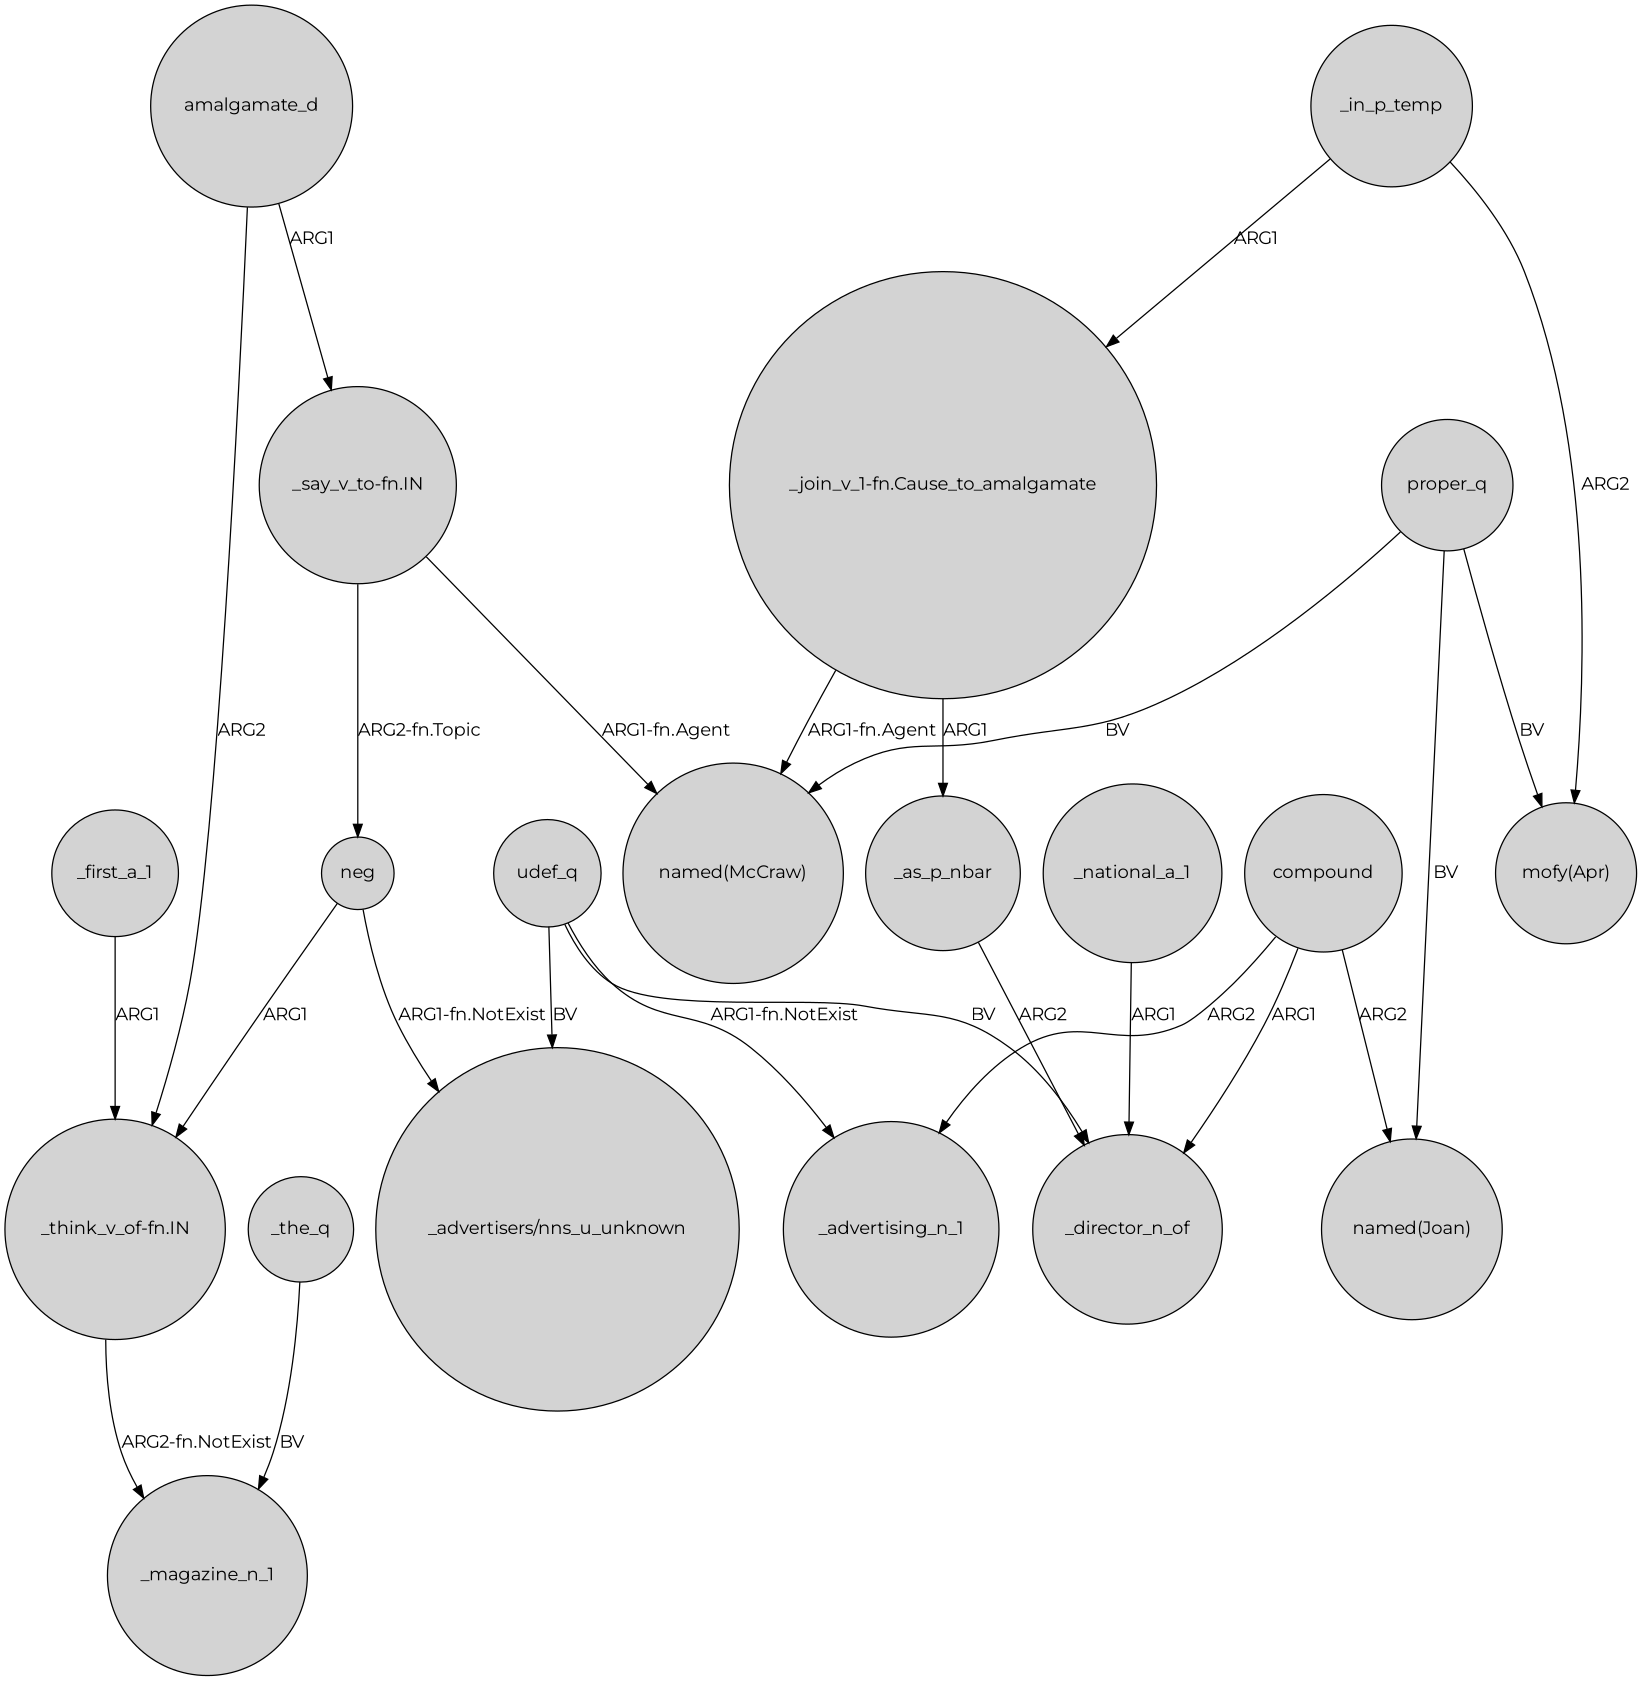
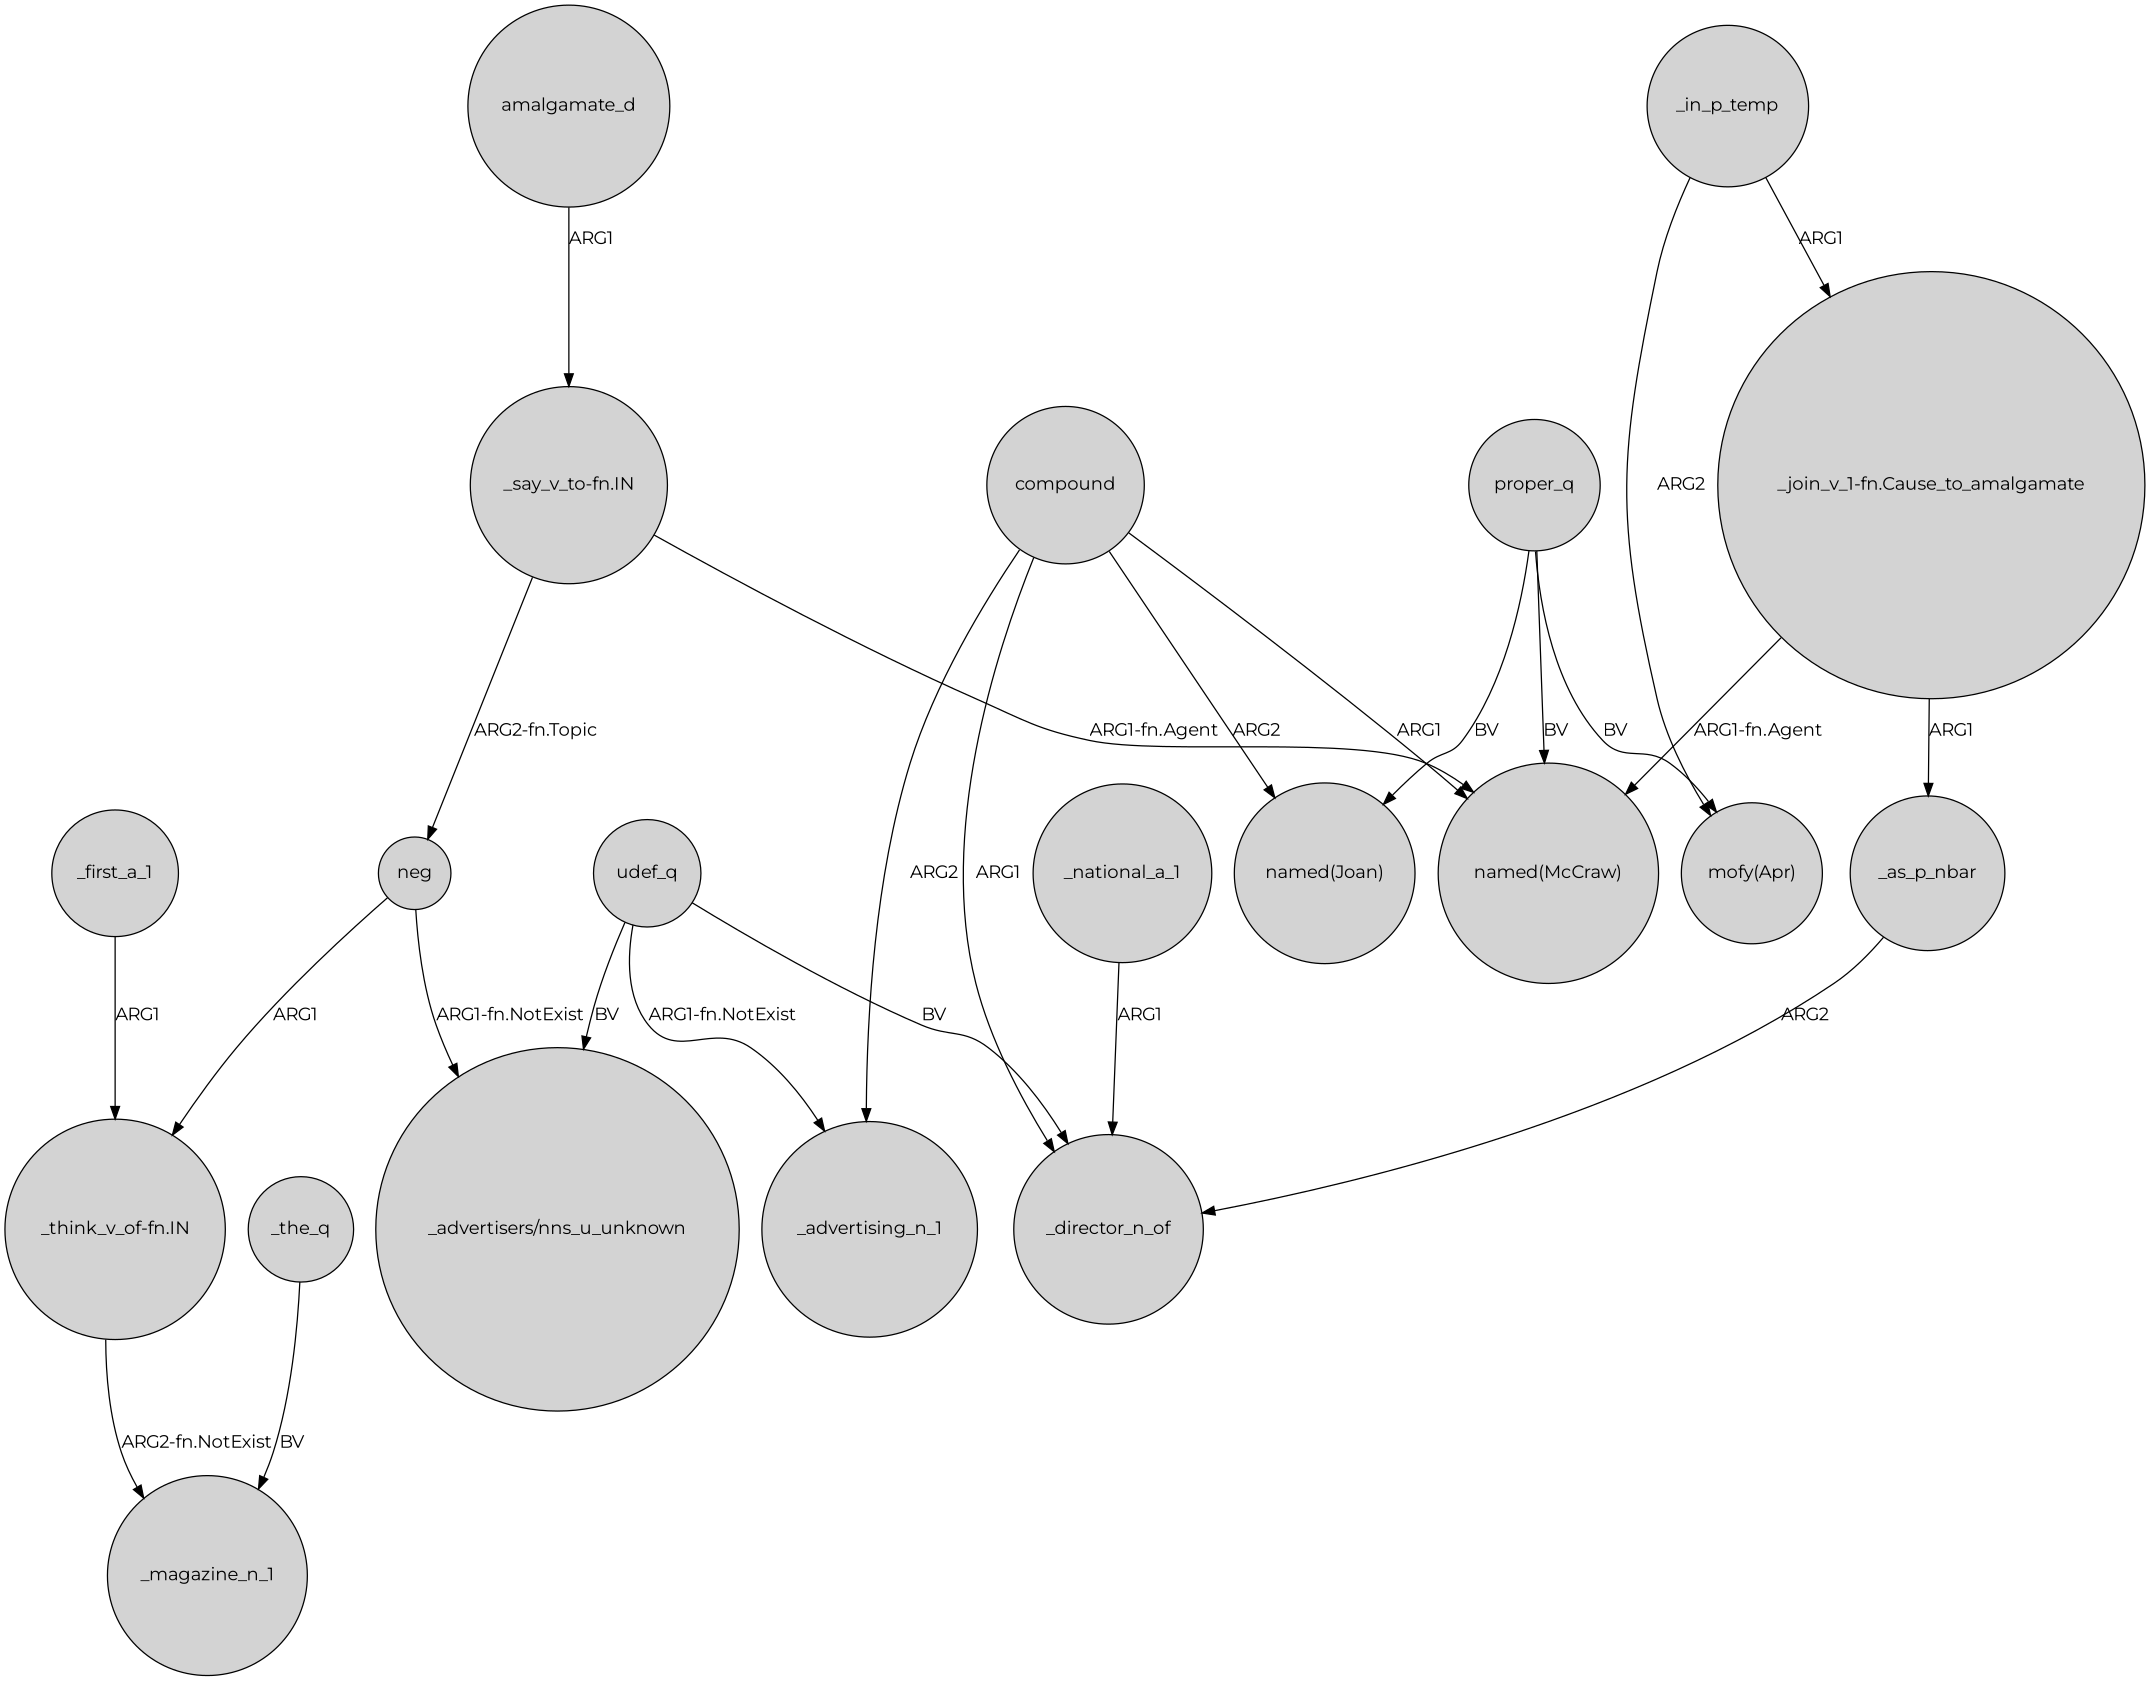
none -> (1295, 659)
(222, 663) -> none
